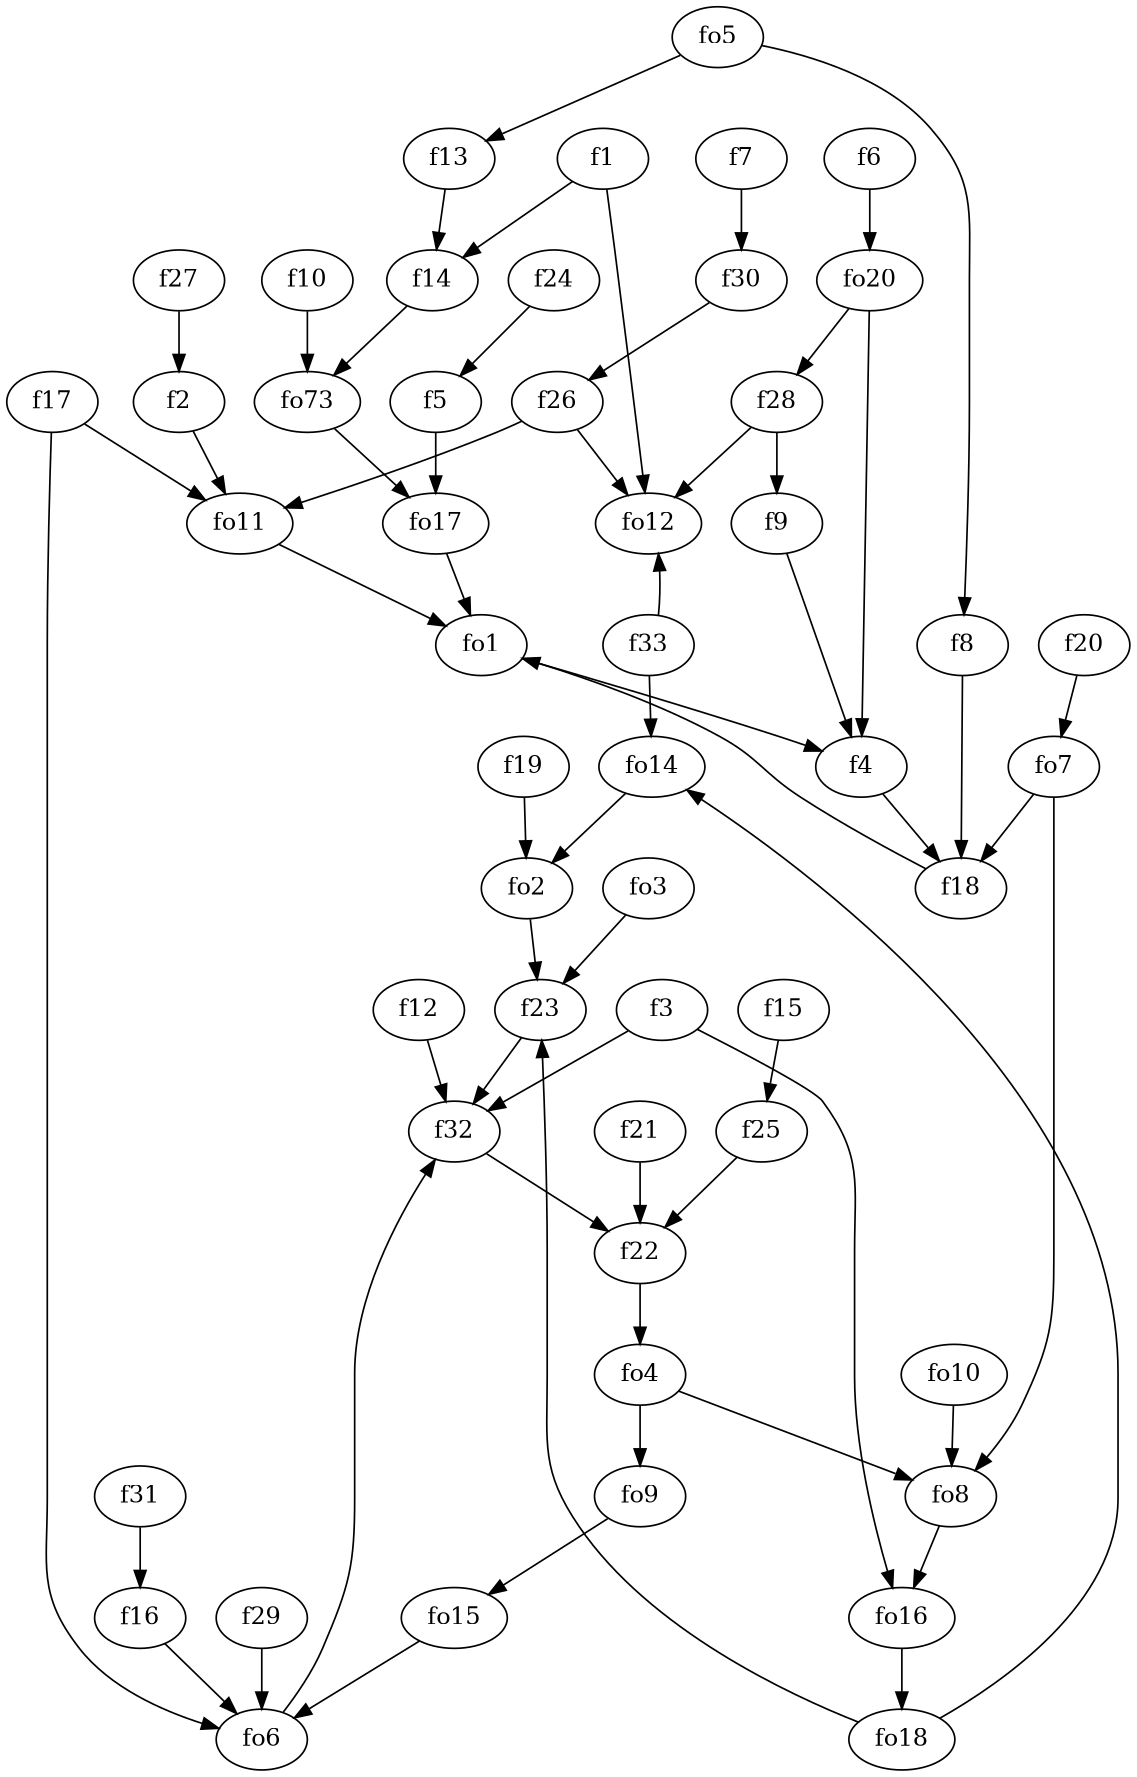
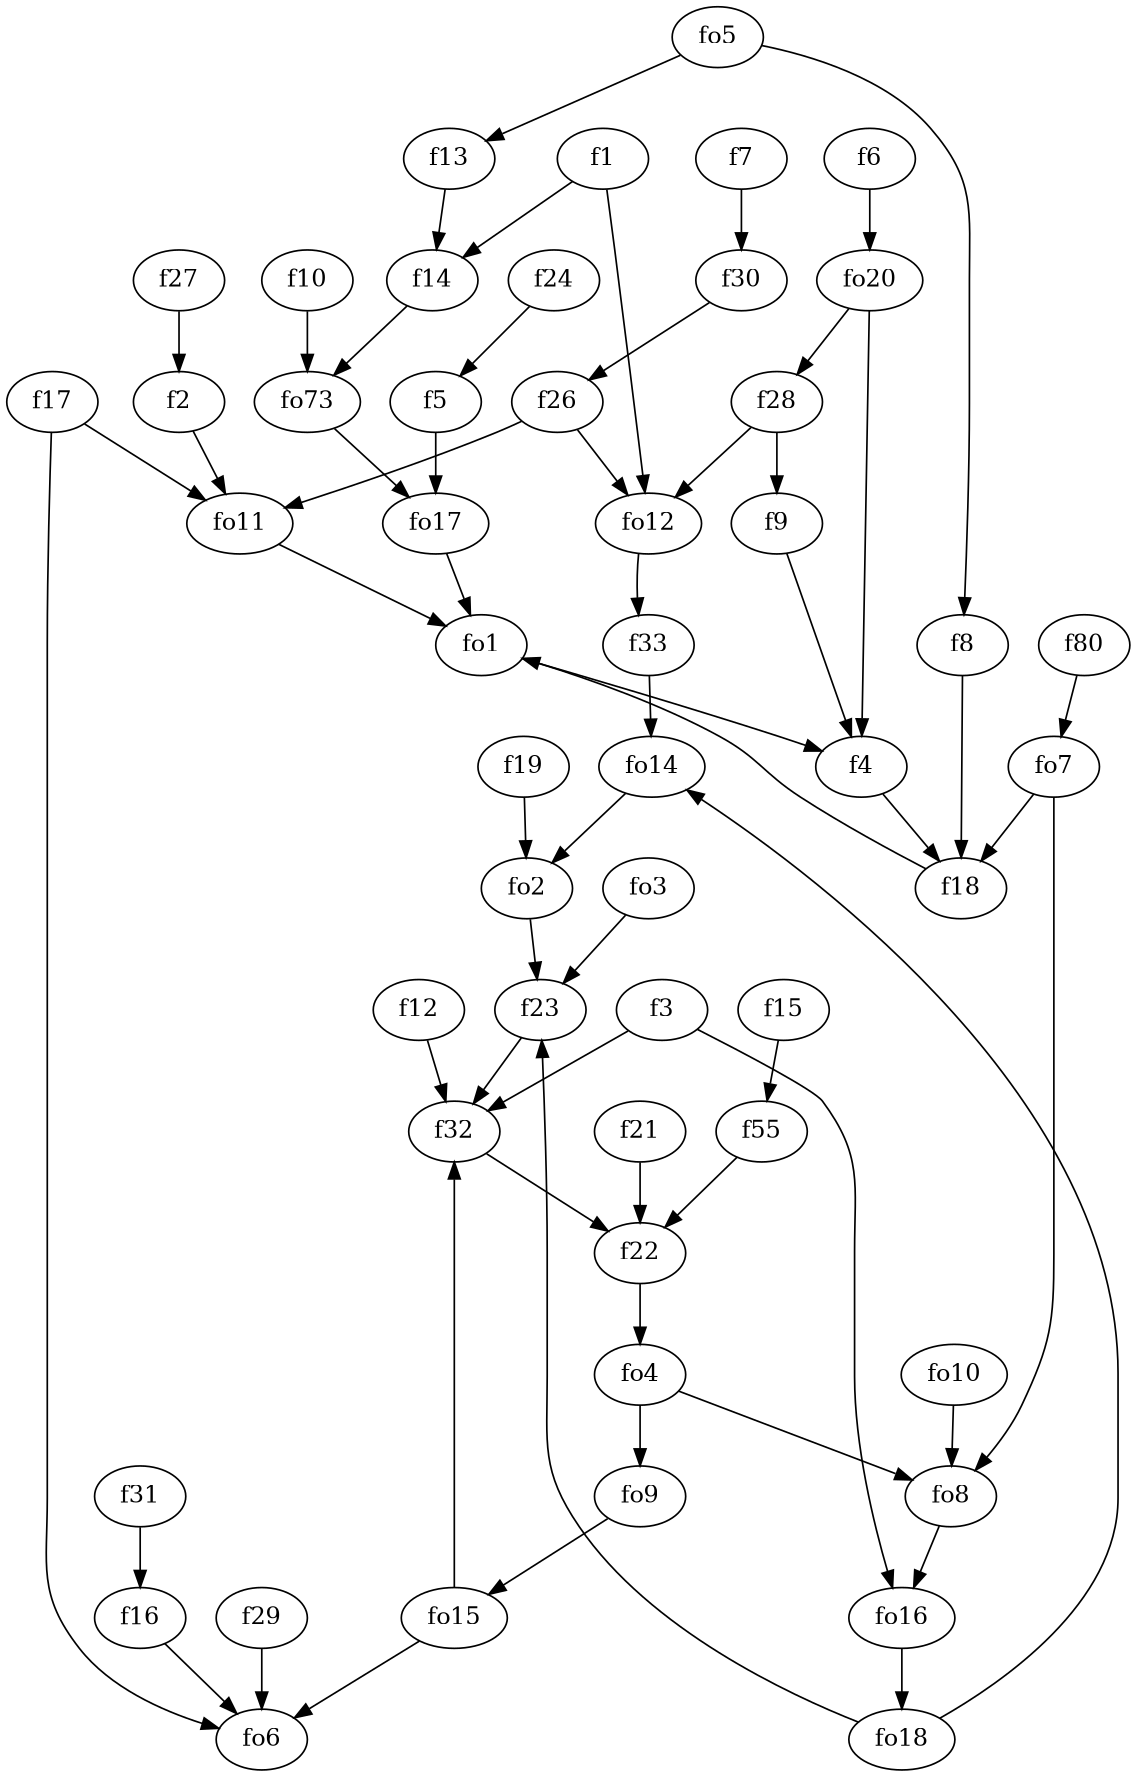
(660, 593) -> (637, 576)
(1084, 645) -> (1084, 645)
(762, 1132) -> (762, 1132)
(355, 1444) -> (454, 1383)
